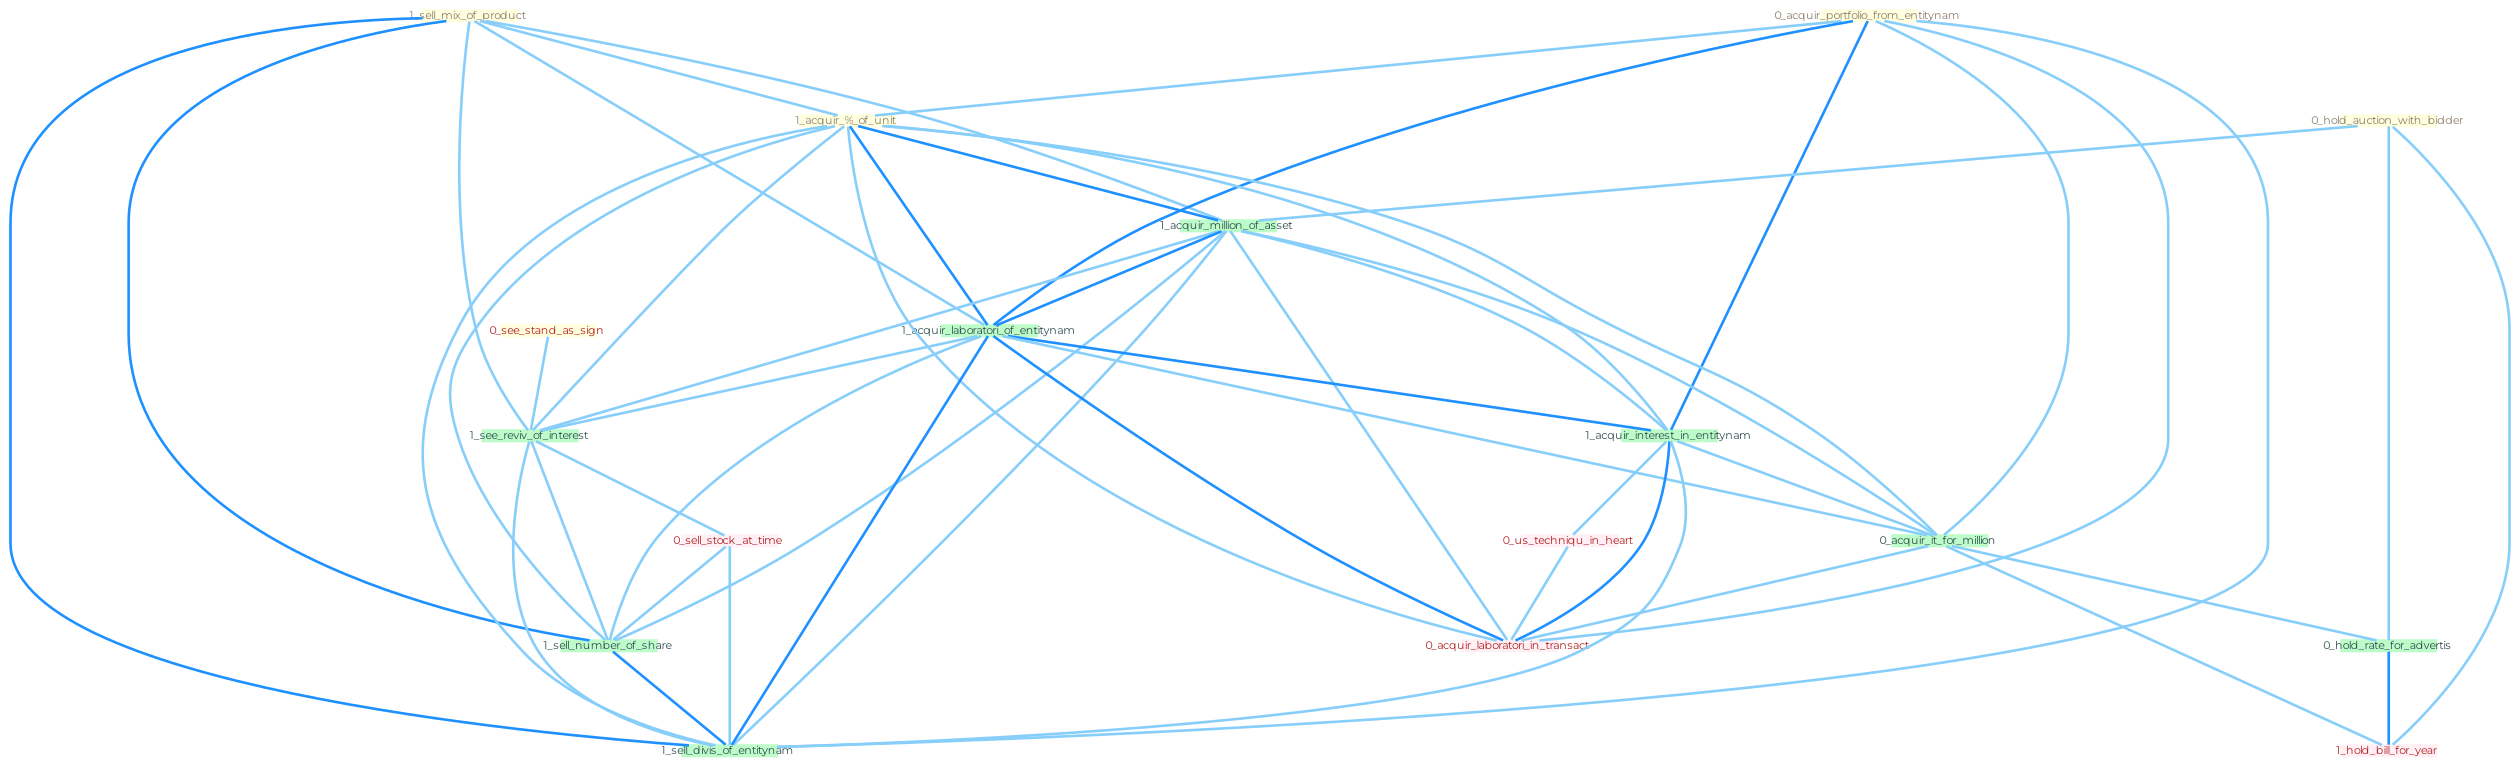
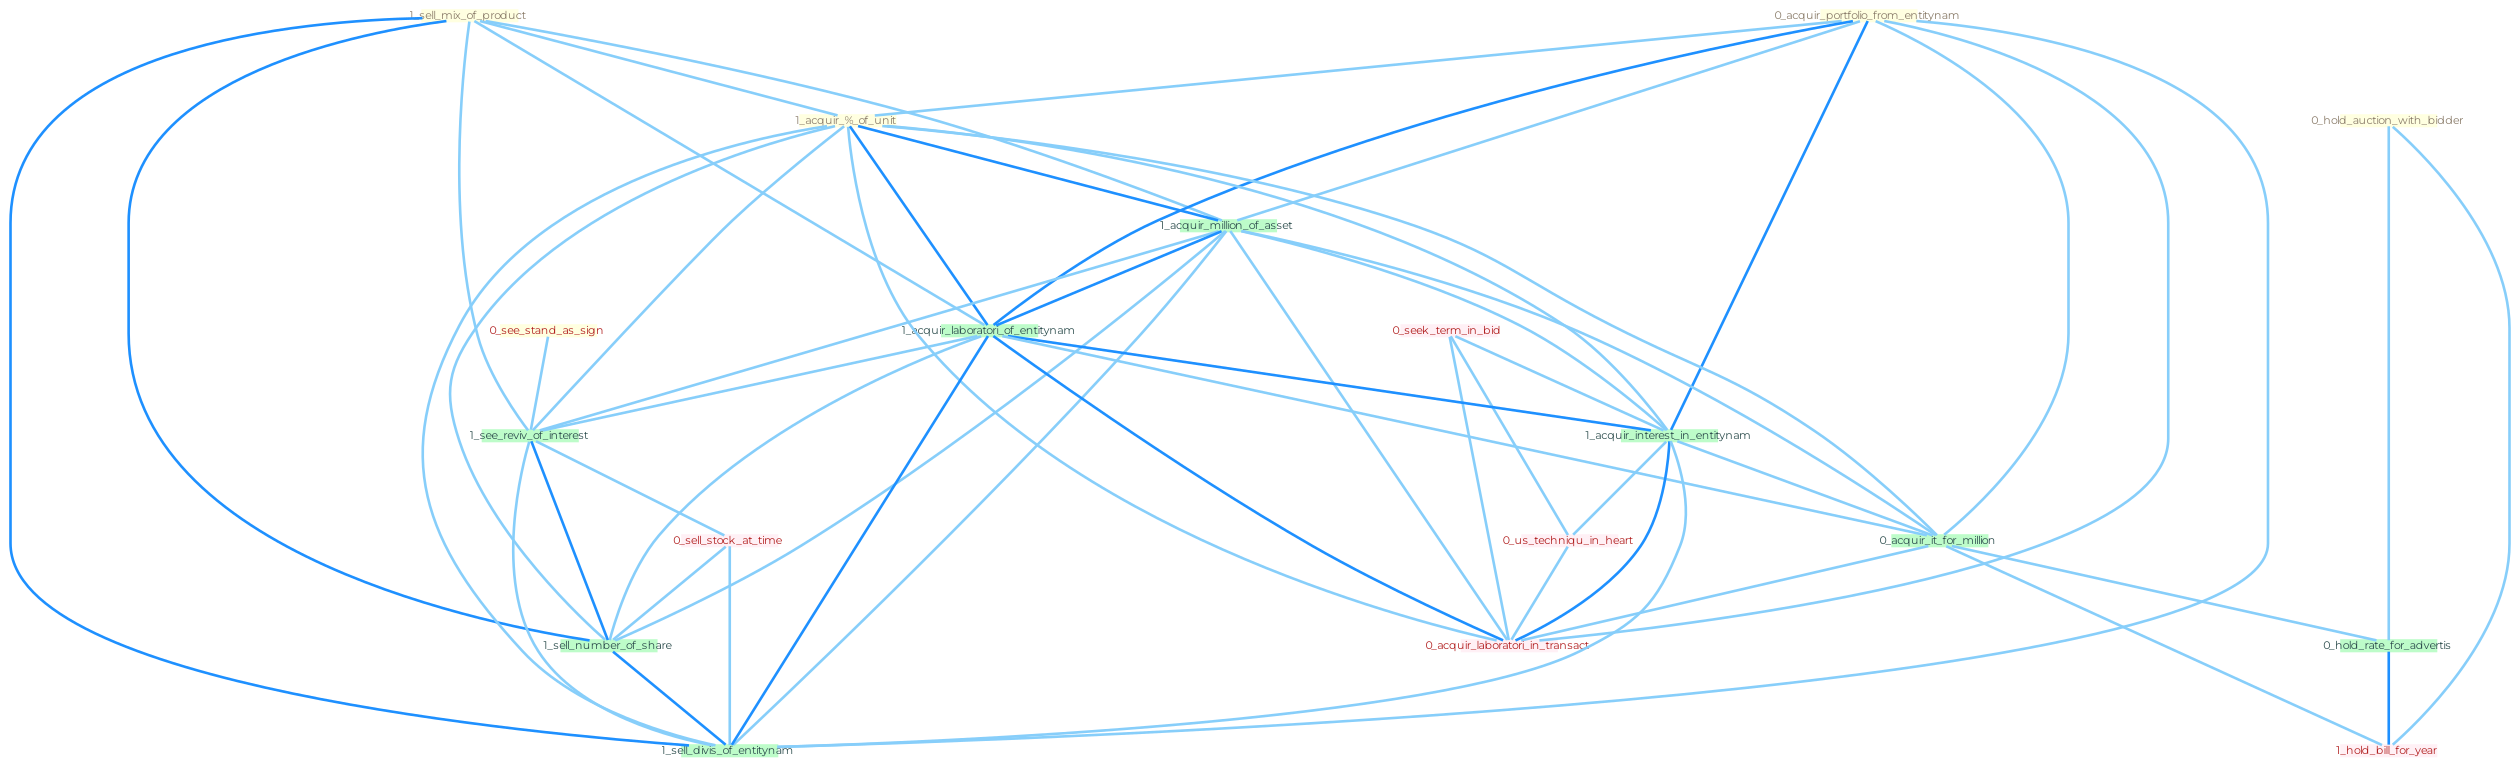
(1836, 171) -> (1549, 121)
none -> (1449, 331)
(570, 541) -> (570, 541)
